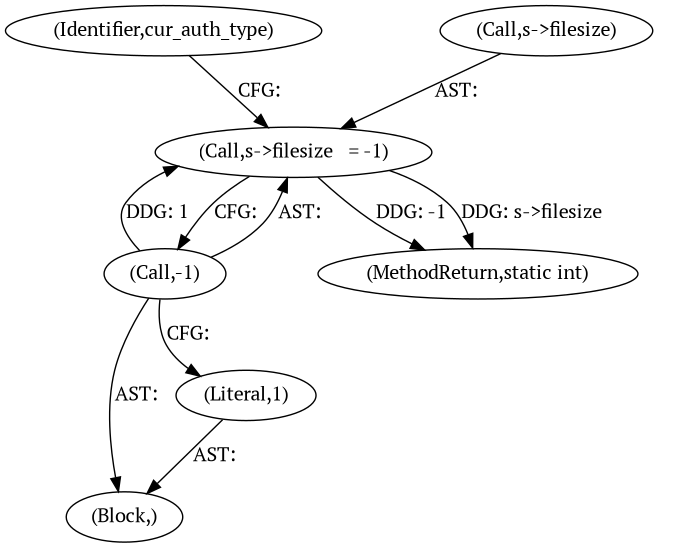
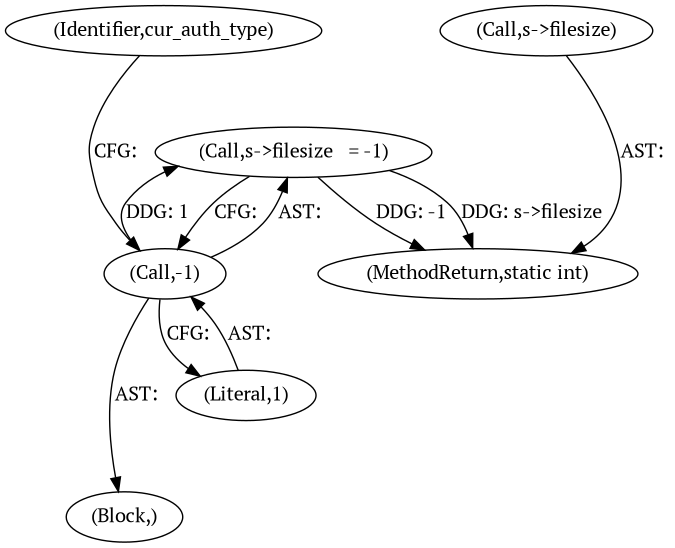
(223, 87) -> (89, 146)
(427, 88) -> (617, 151)
(190, 452) -> (223, 337)
